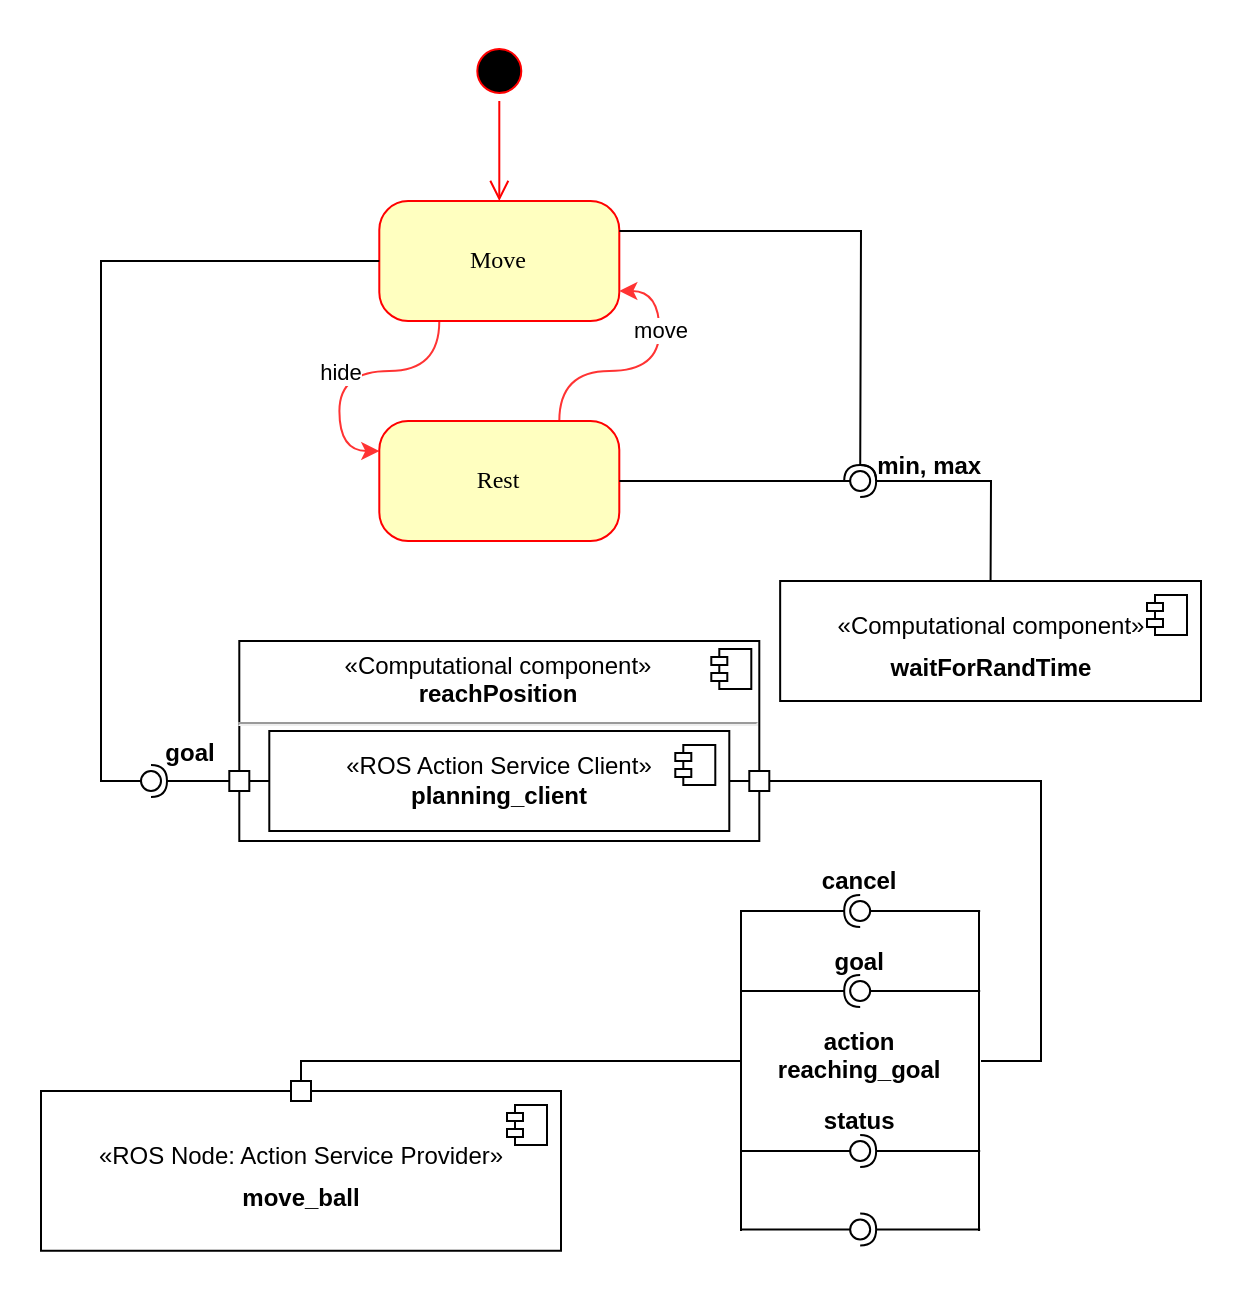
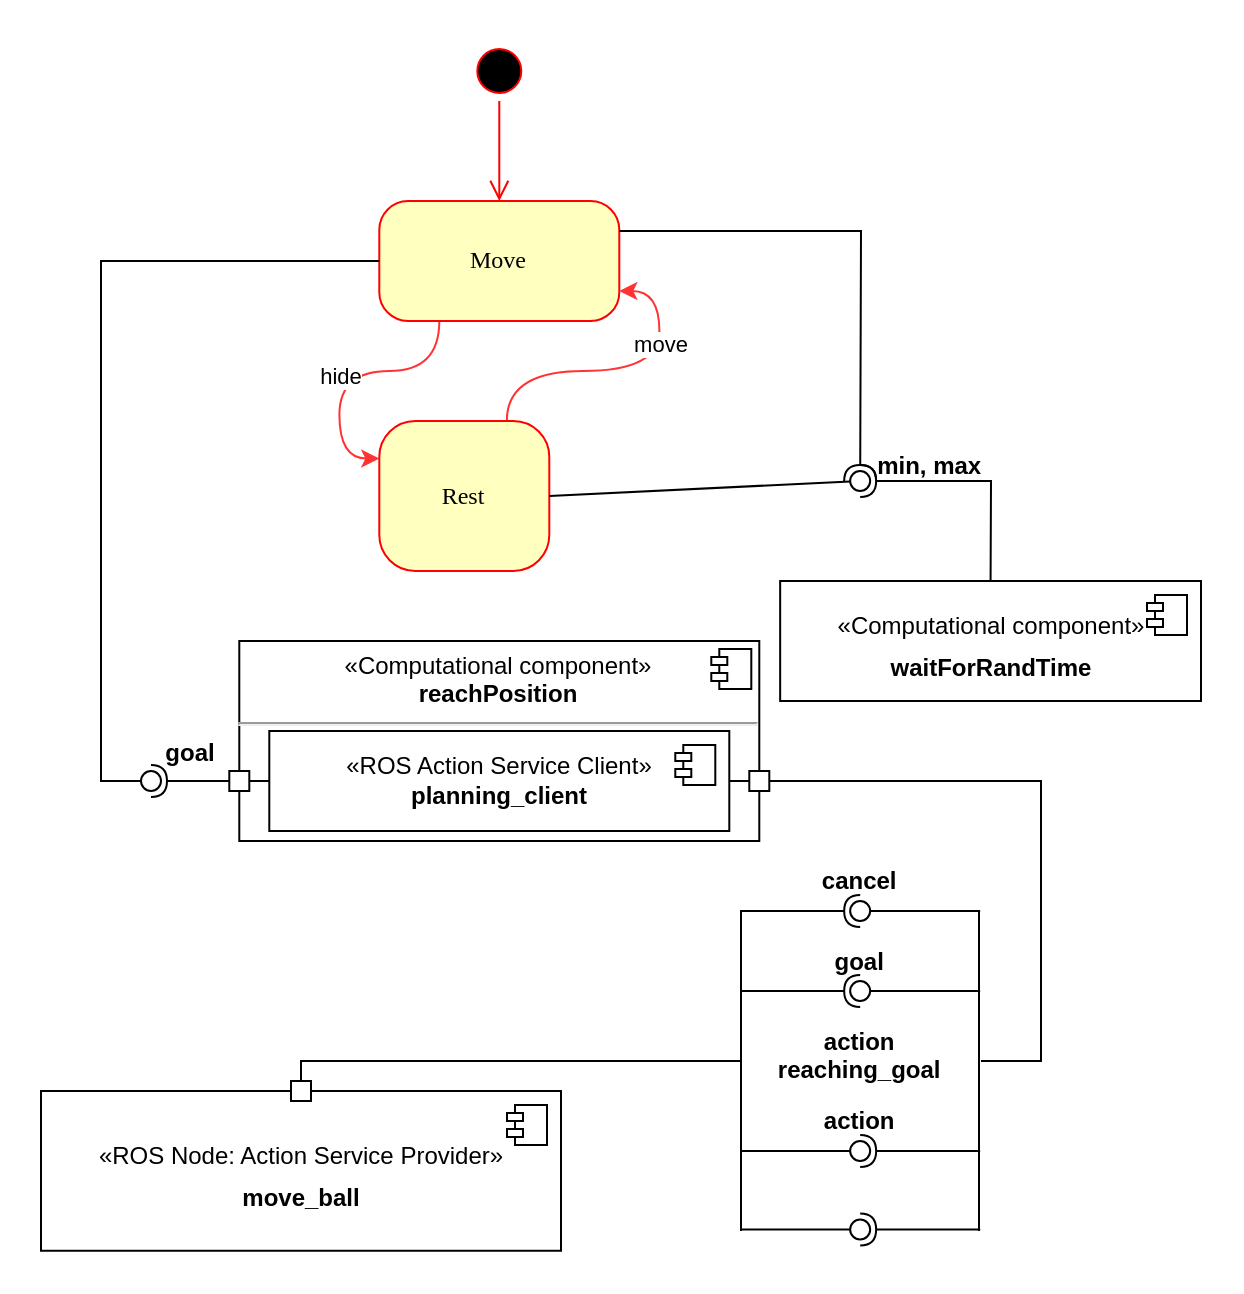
(499, 481) -> (464, 496)
(859, 1121) -> (859, 1121)
